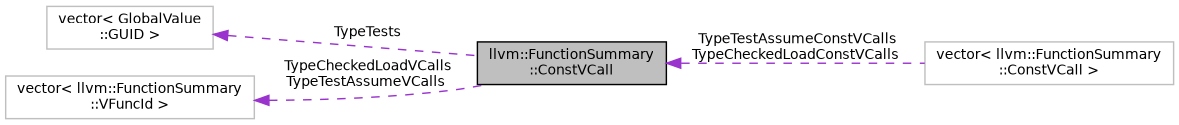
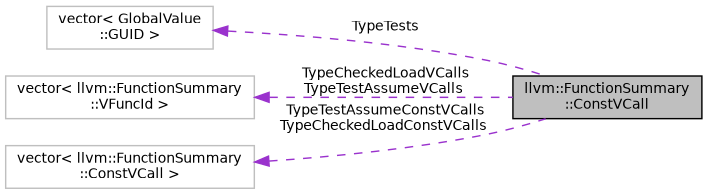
(803, 63) -> (409, 147)
